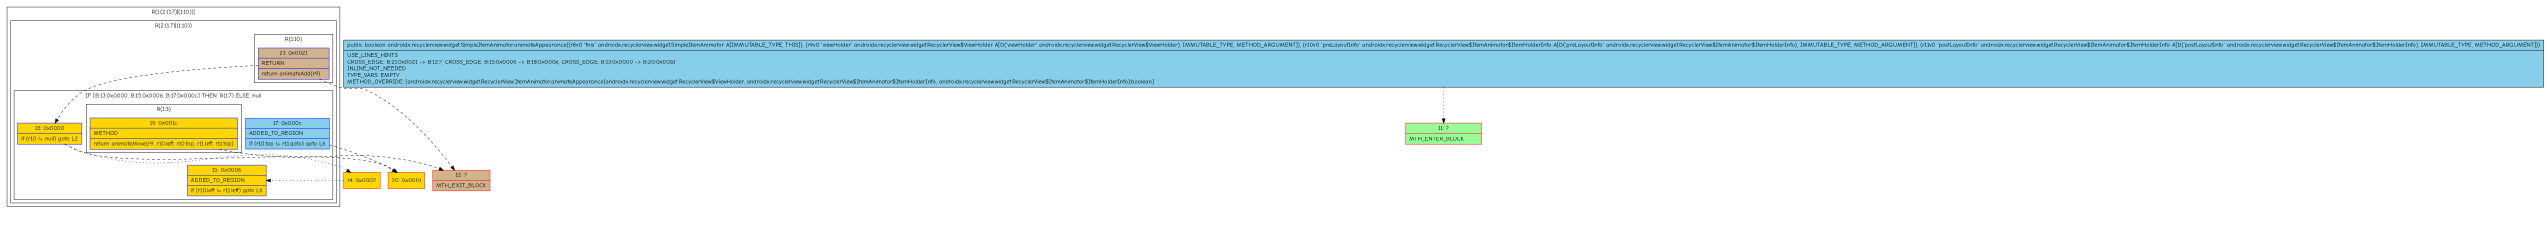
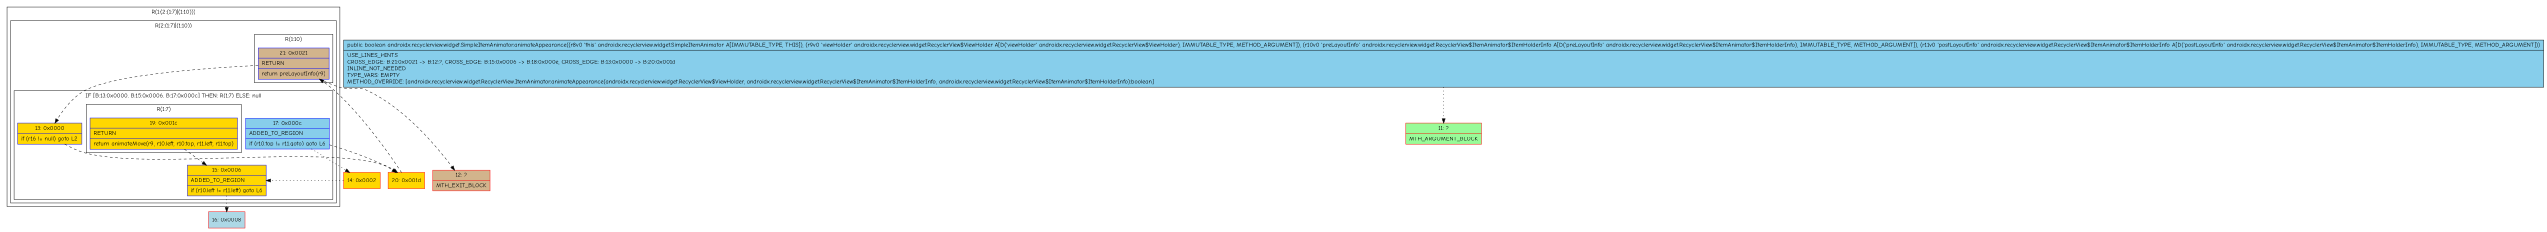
(291, 74) -> (294, 74)
(164, 109) -> (164, 109)
none -> (366, 124)
(106, 133) -> (105, 133)
(50, 139) -> (50, 139)
(1437, 139) -> (1444, 139)
(346, 156) -> (194, 156)
(177, 162) -> (320, 154)
none -> (227, 220)
